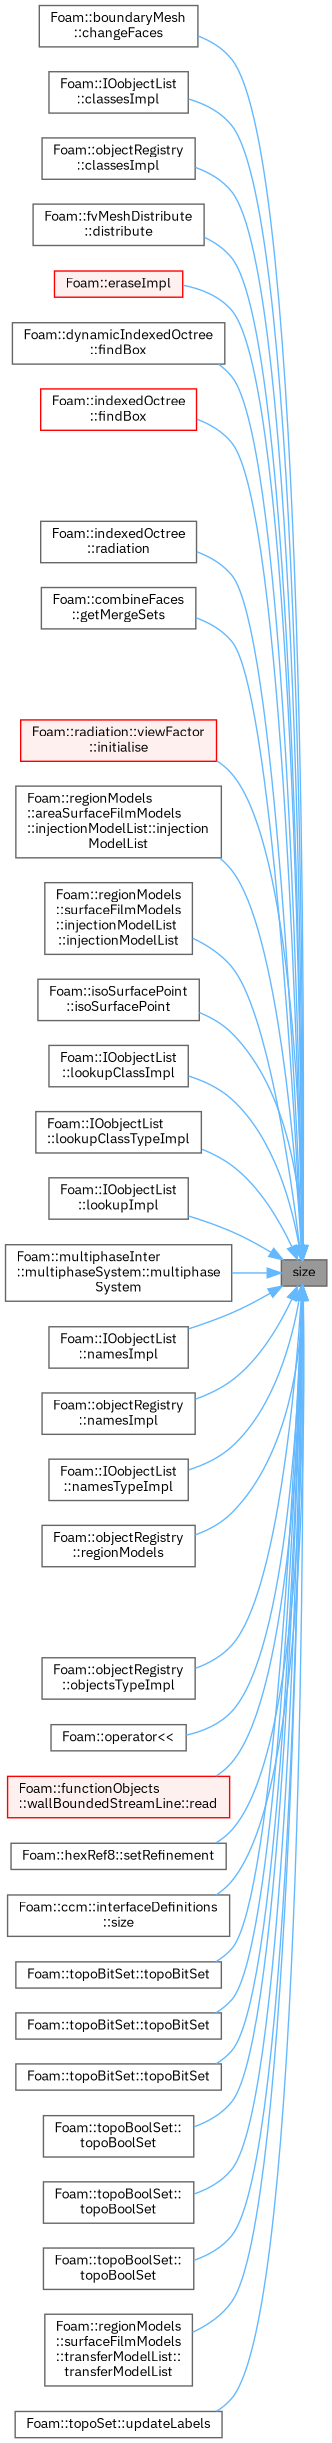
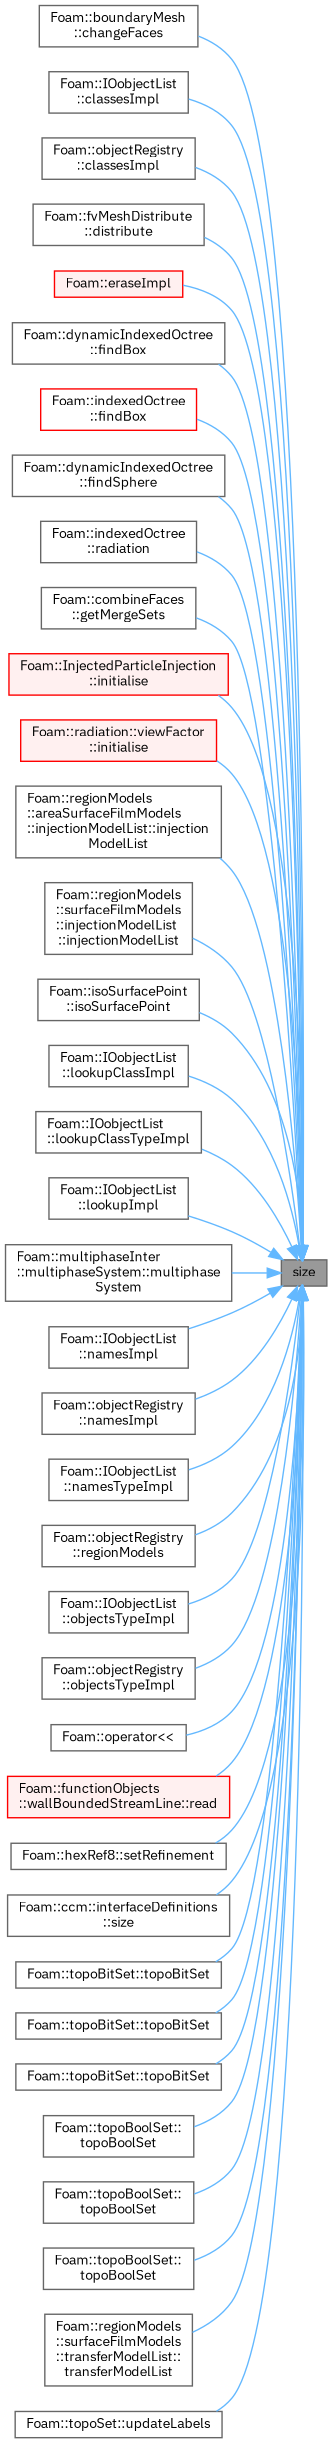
none -> (119, 476)
none -> (119, 674)
none -> (119, 1612)
